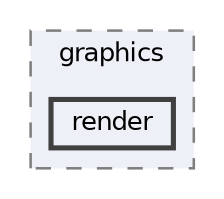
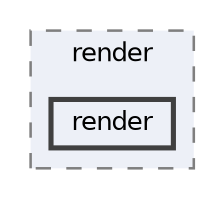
(112, 55) -> (112, 55)
